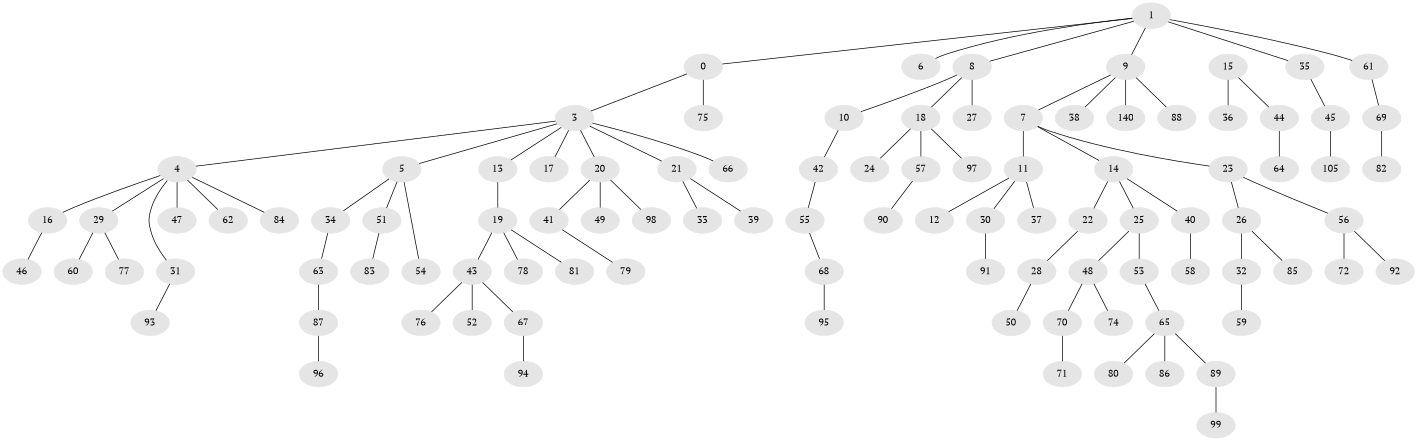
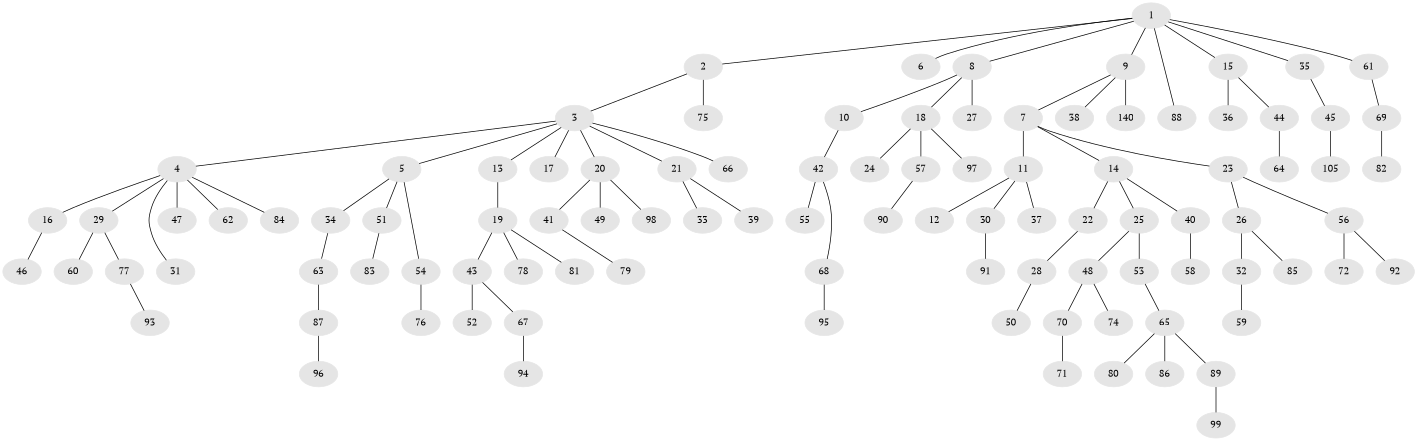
none -> (1190, 41)
(703, 67) -> (703, 67)
(1151, 92) -> (1164, 67)
(815, 246) -> (832, 220)
(163, 297) -> (137, 297)
(447, 297) -> (421, 297)
